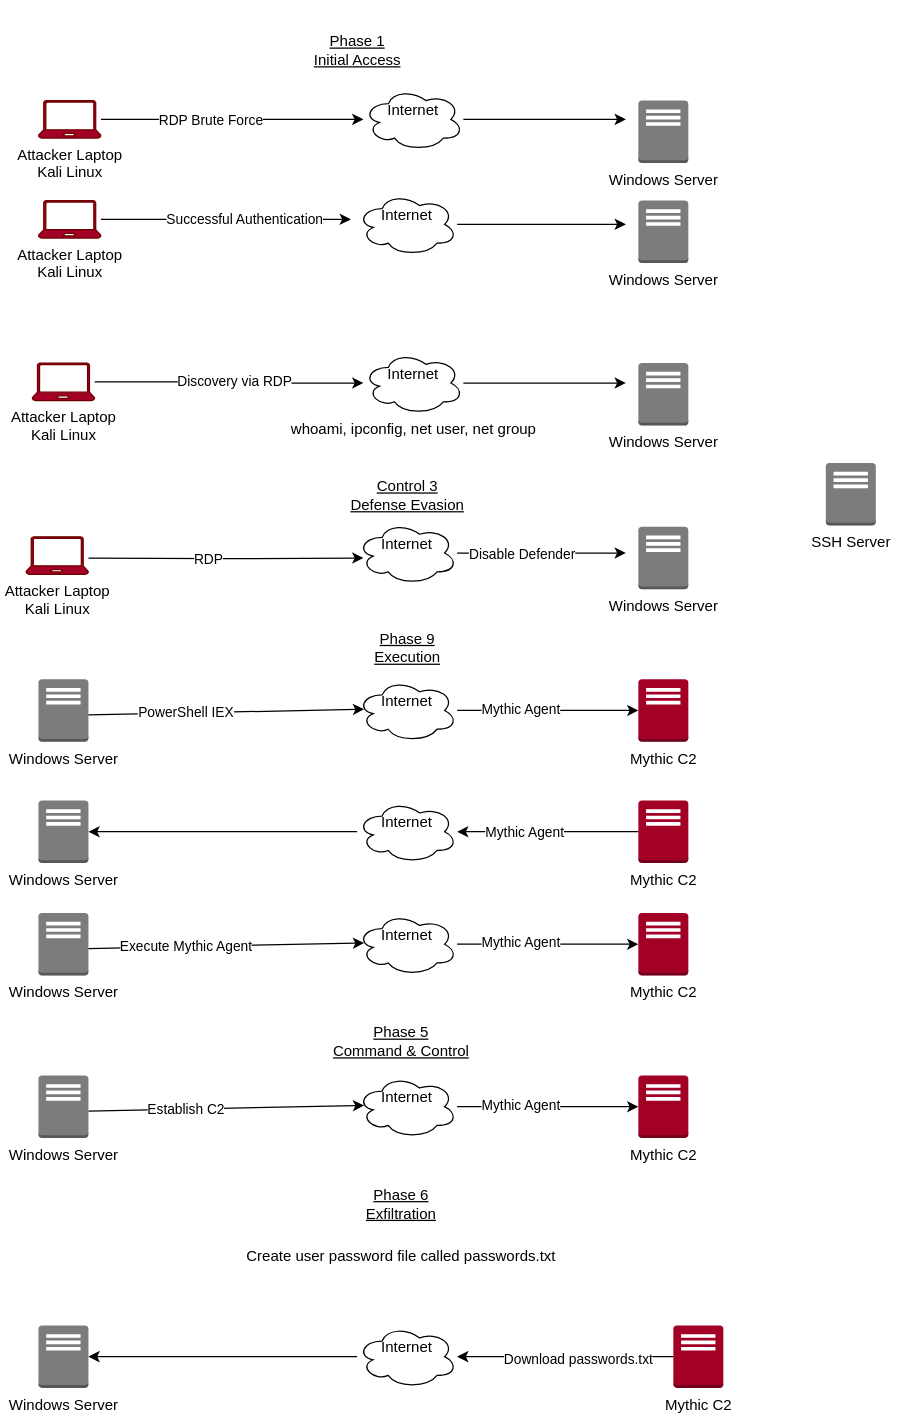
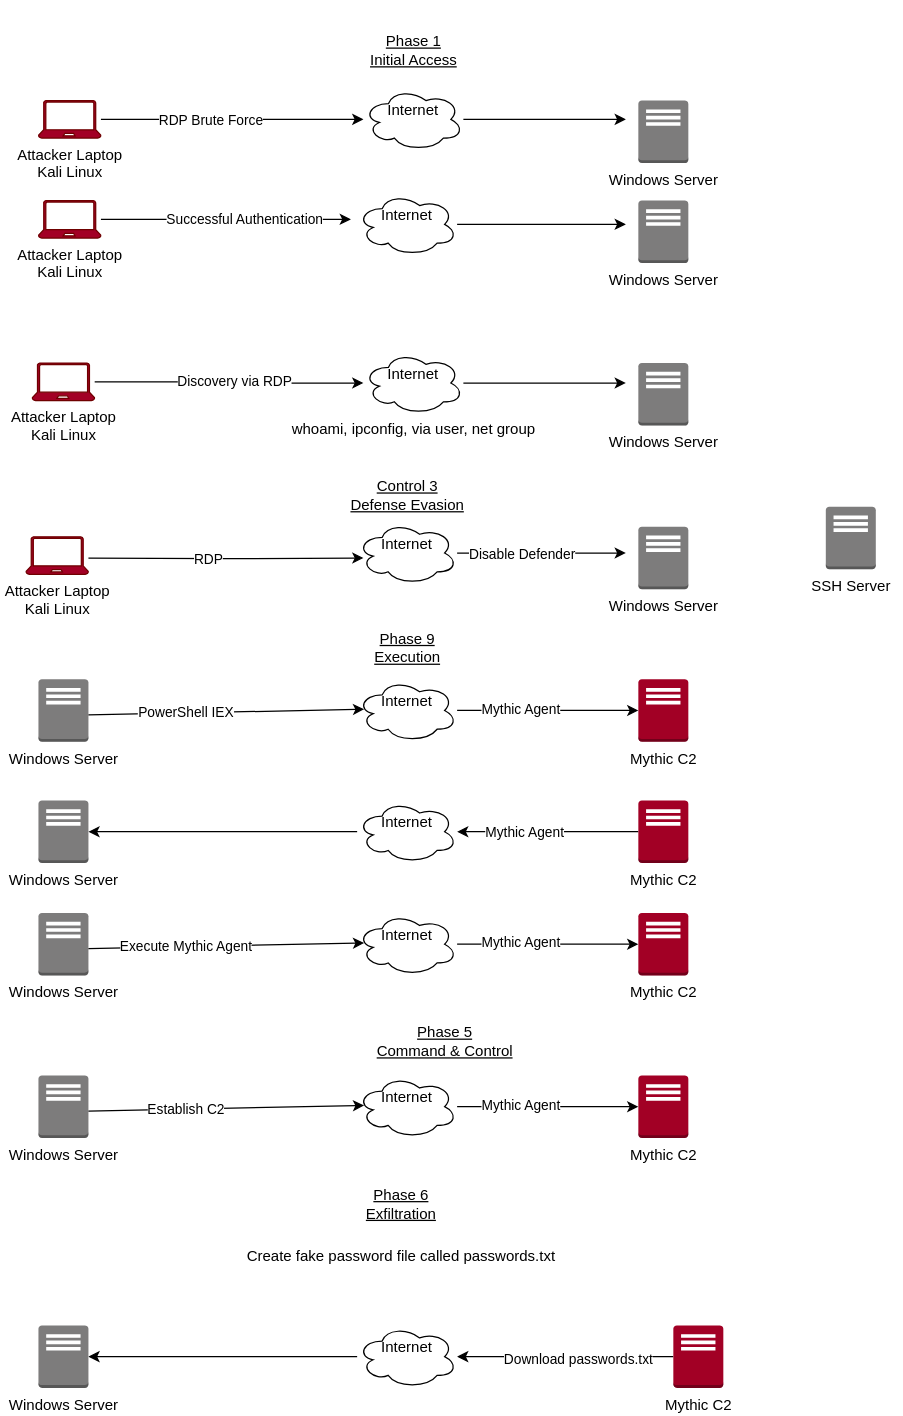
(357, 51) -> (413, 51)
(414, 429) -> (414, 429)
(851, 494) -> (851, 538)
(401, 1042) -> (444, 1042)
(401, 1257) -> (401, 1257)
